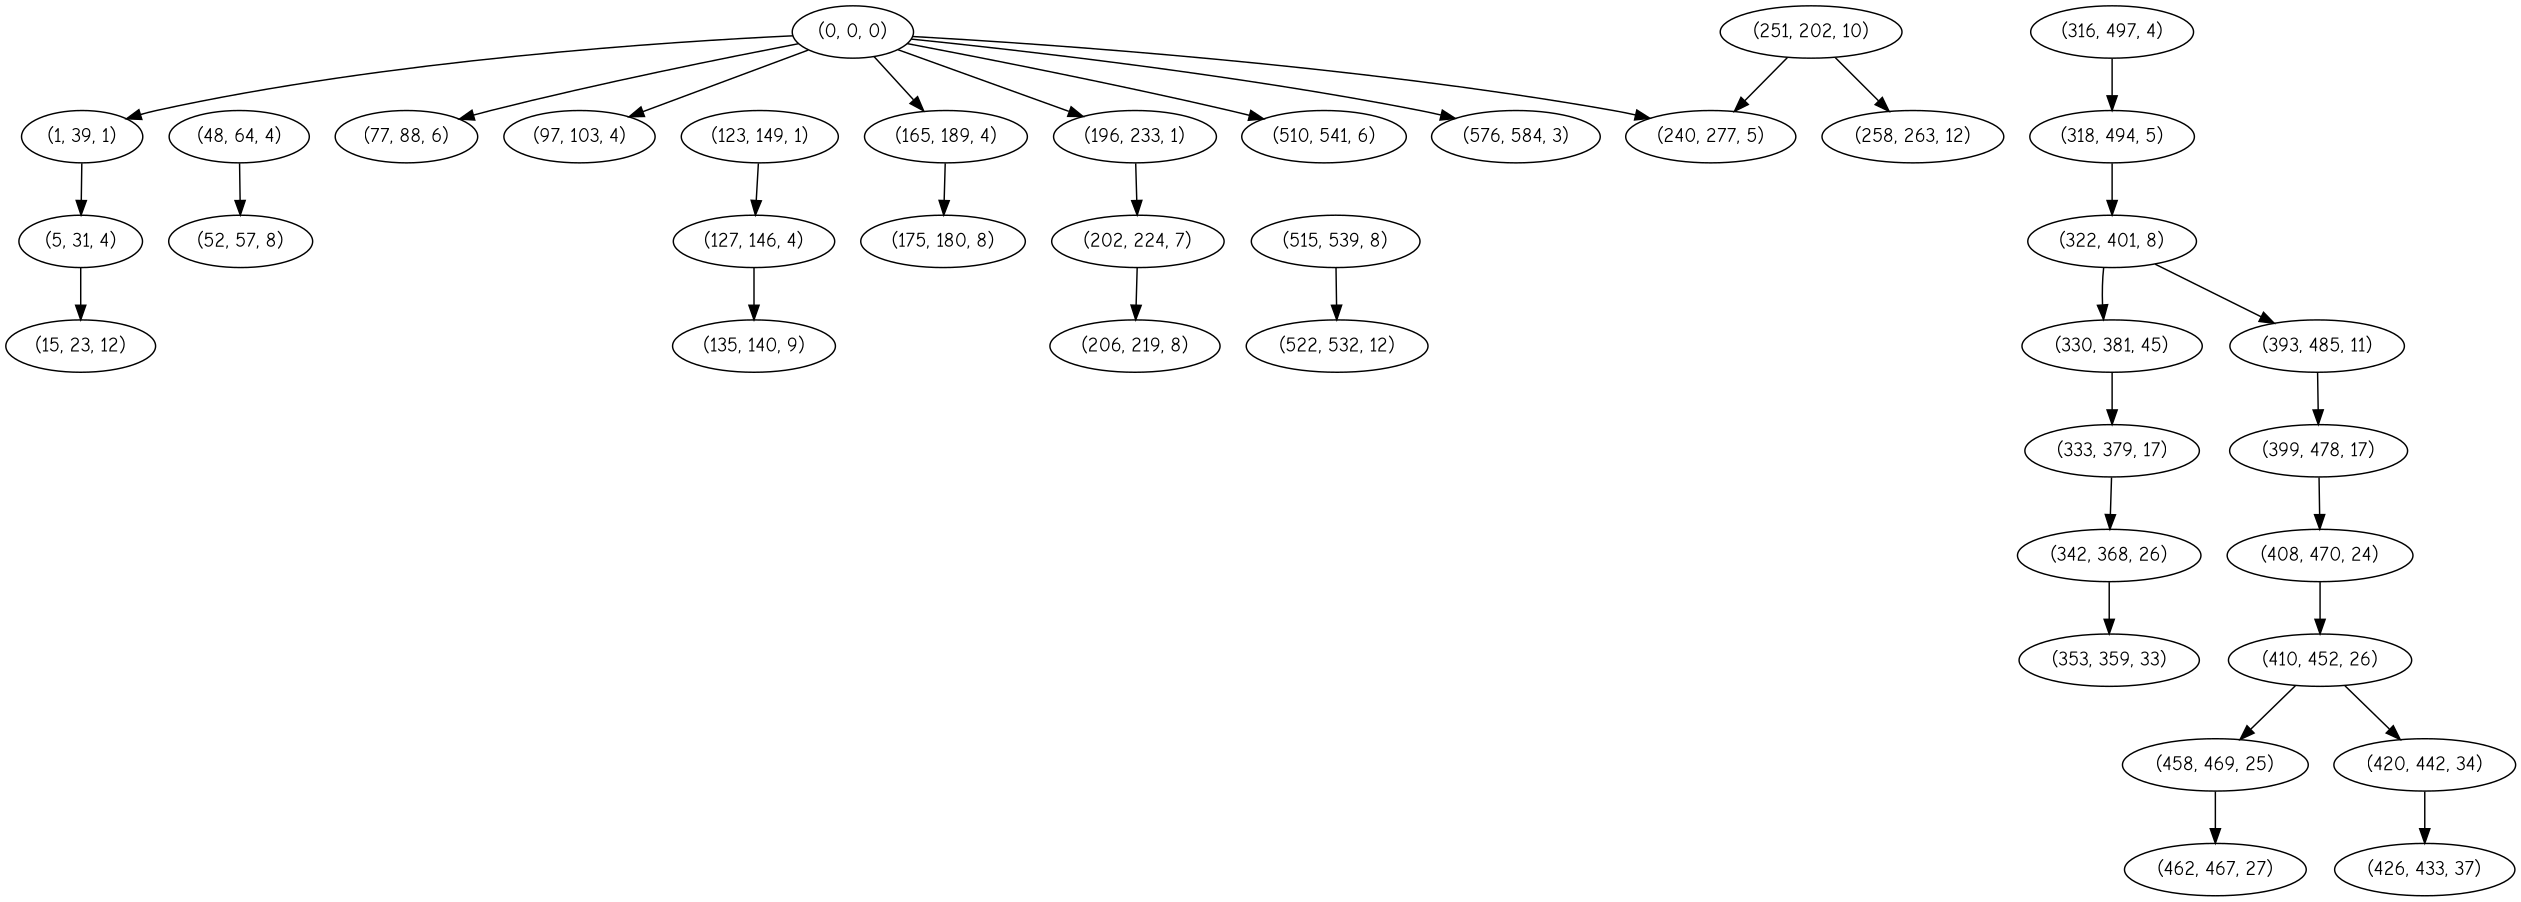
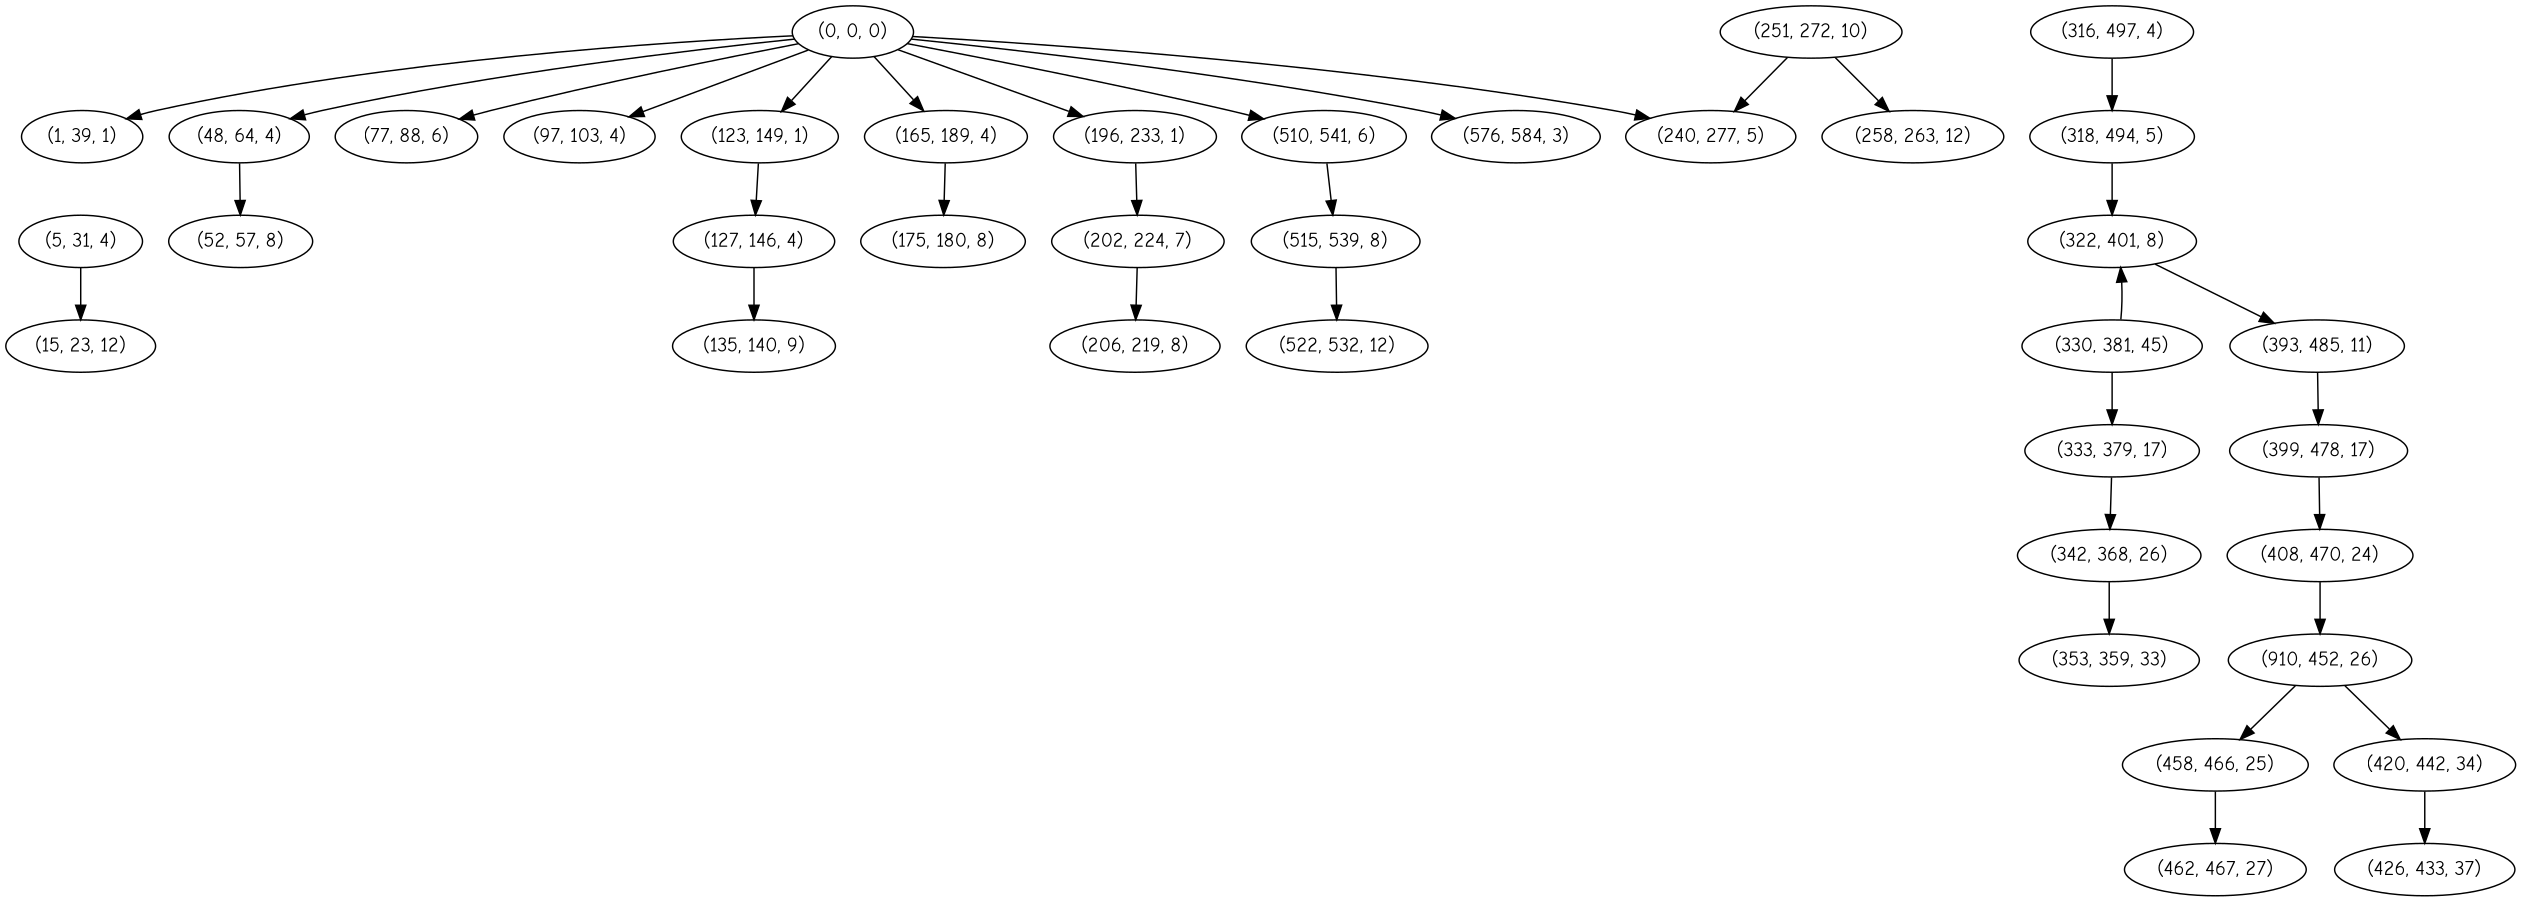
(1811, 32) -> (1811, 32)
none -> (549, 70)
none -> (812, 78)
(82, 182) -> none
none -> (1329, 182)
(2102, 286) -> (2122, 301)
(2320, 660) -> (2320, 660)
(2215, 765) -> (2215, 765)
